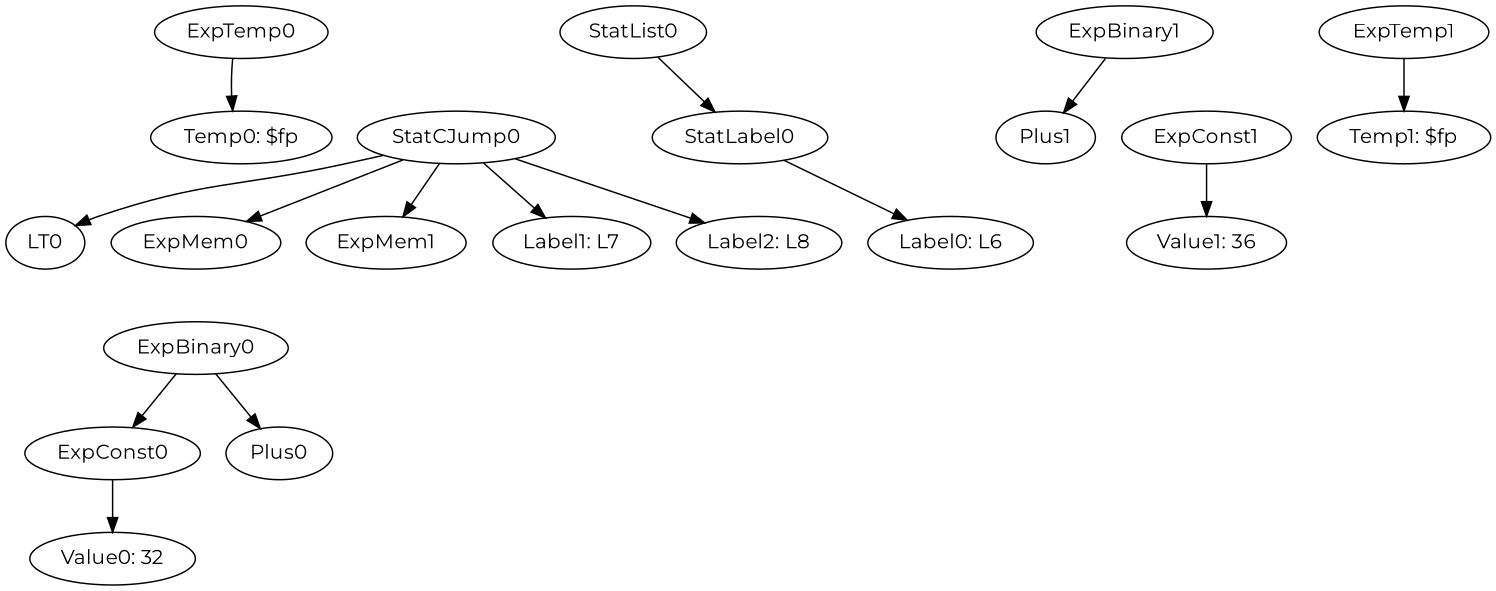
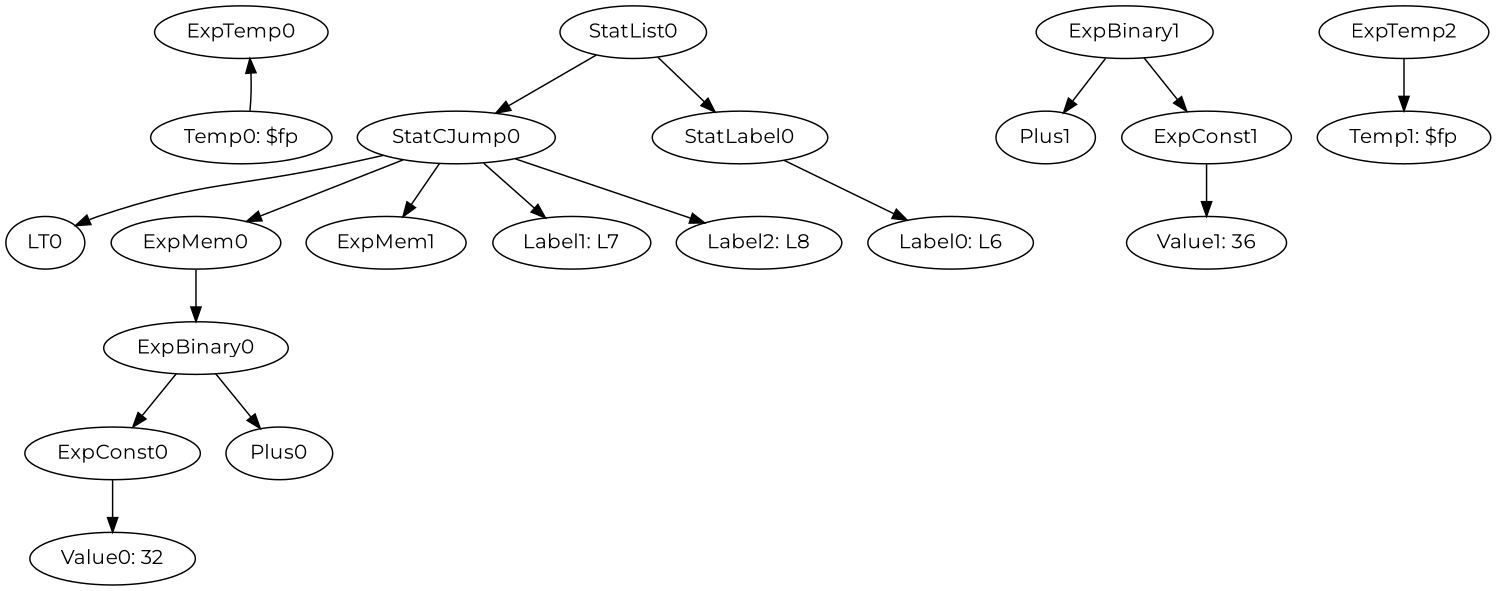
(1404, 32) -> (1404, 32)
(232, 77) -> (251, 92)
none -> (1161, 79)
none -> (552, 80)
none -> (196, 288)
